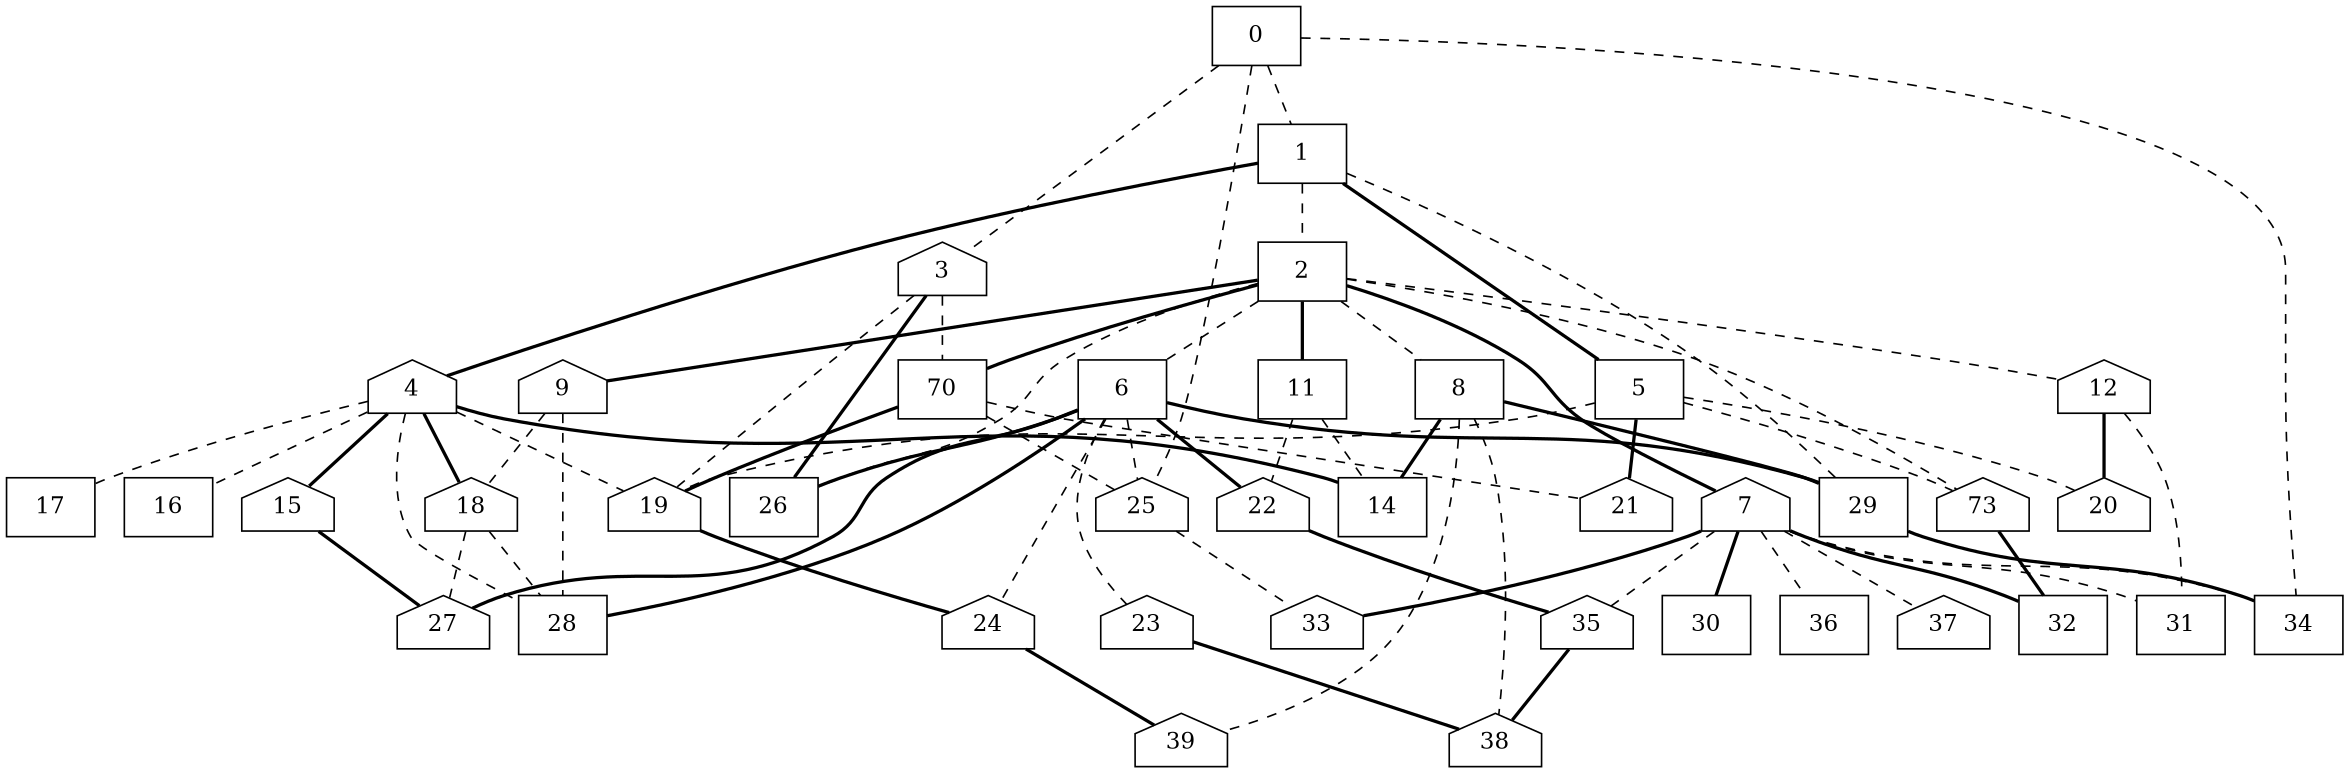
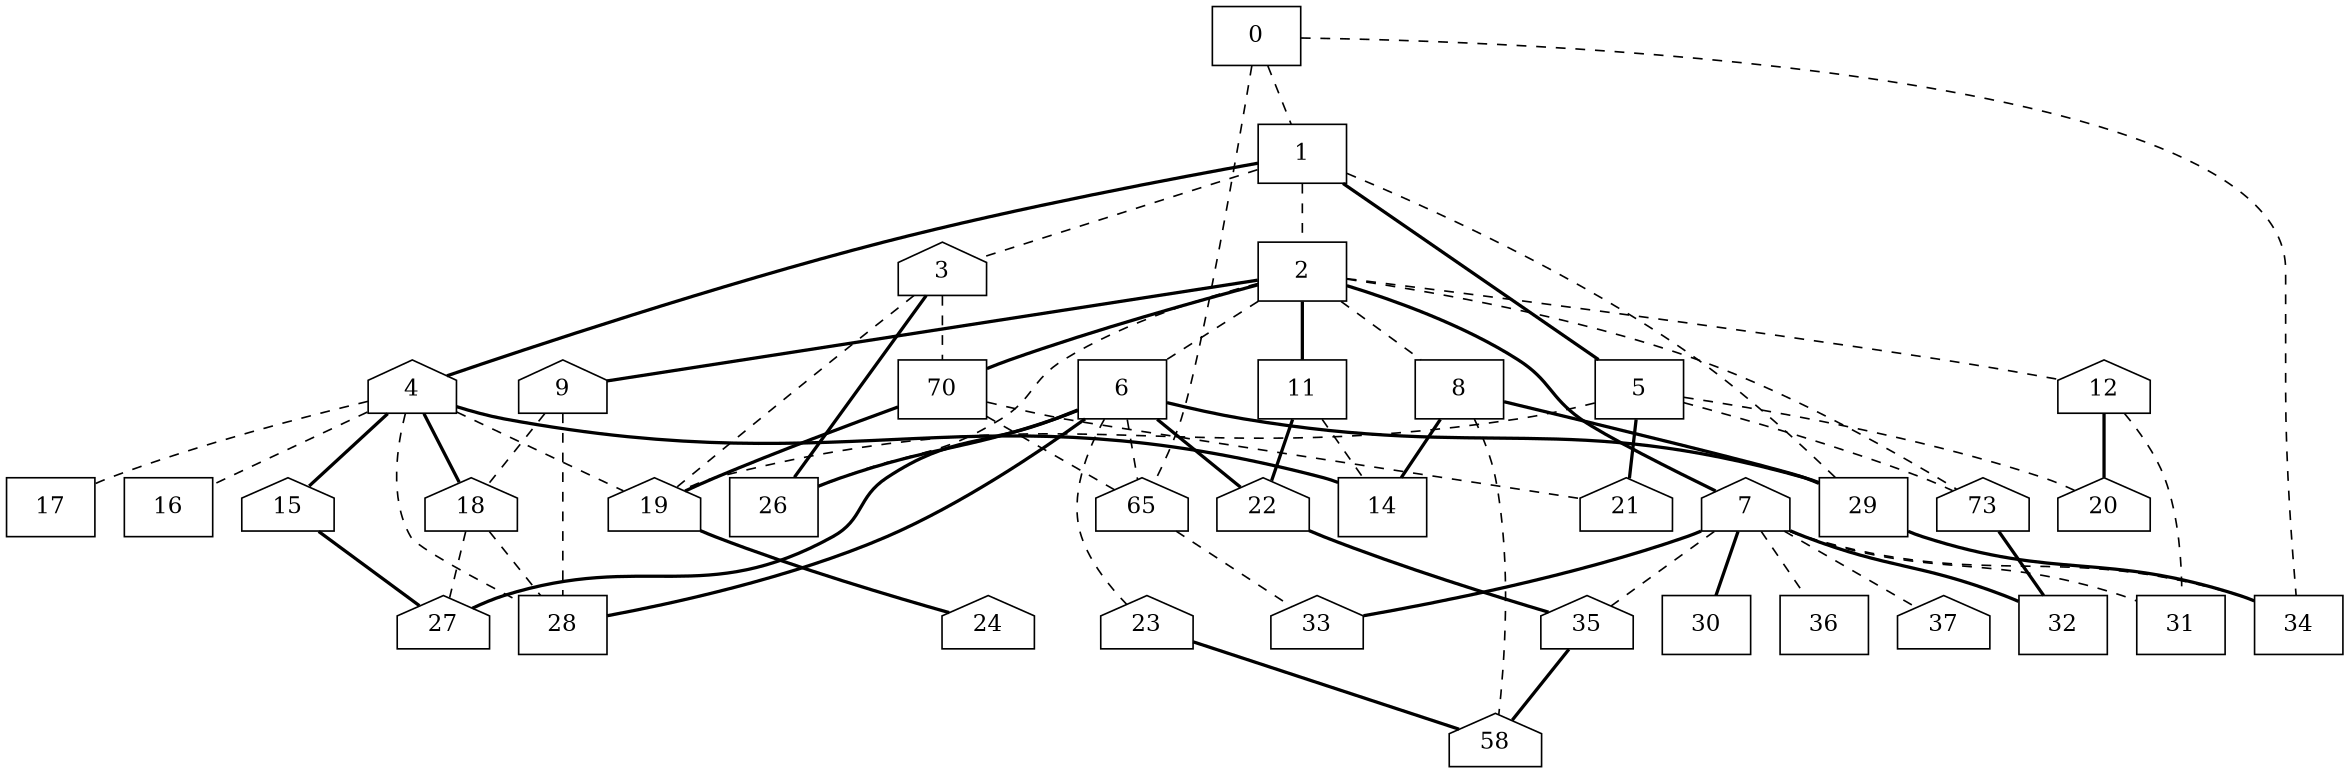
(1092, 159) -> (1118, 214)
(1282, 450) -> (1282, 450)
(1142, 507) -> (1142, 507)
(1053, 510) -> none
(1181, 743) -> none
(1495, 743) -> (1495, 743)
